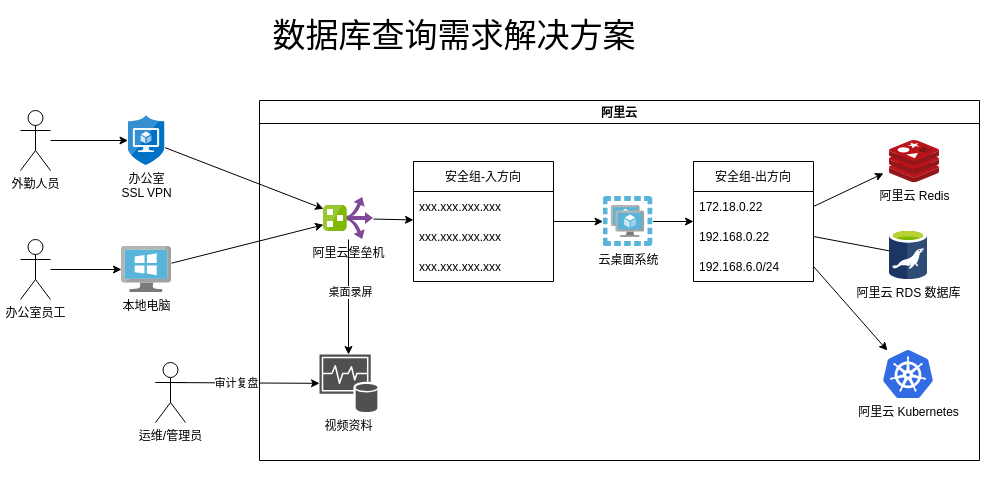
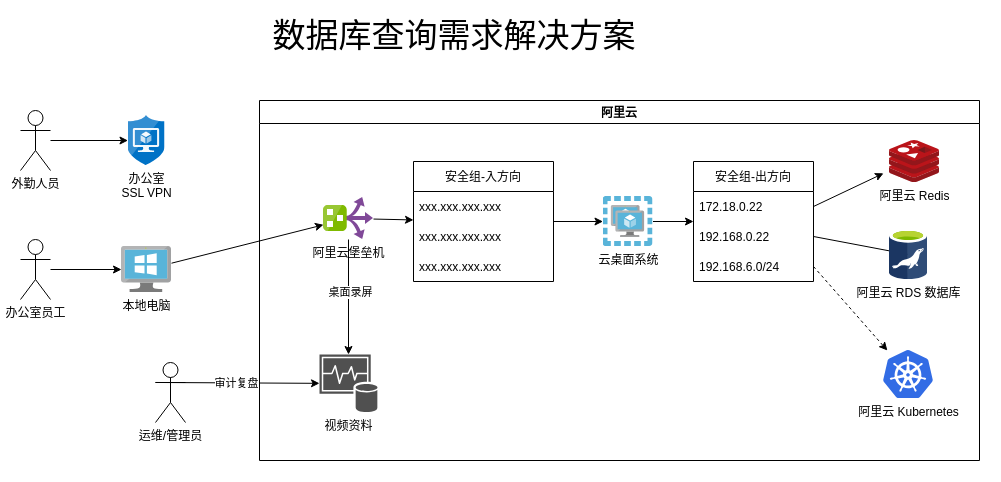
(241, 177) -> none
(848, 306) -> (848, 306)
